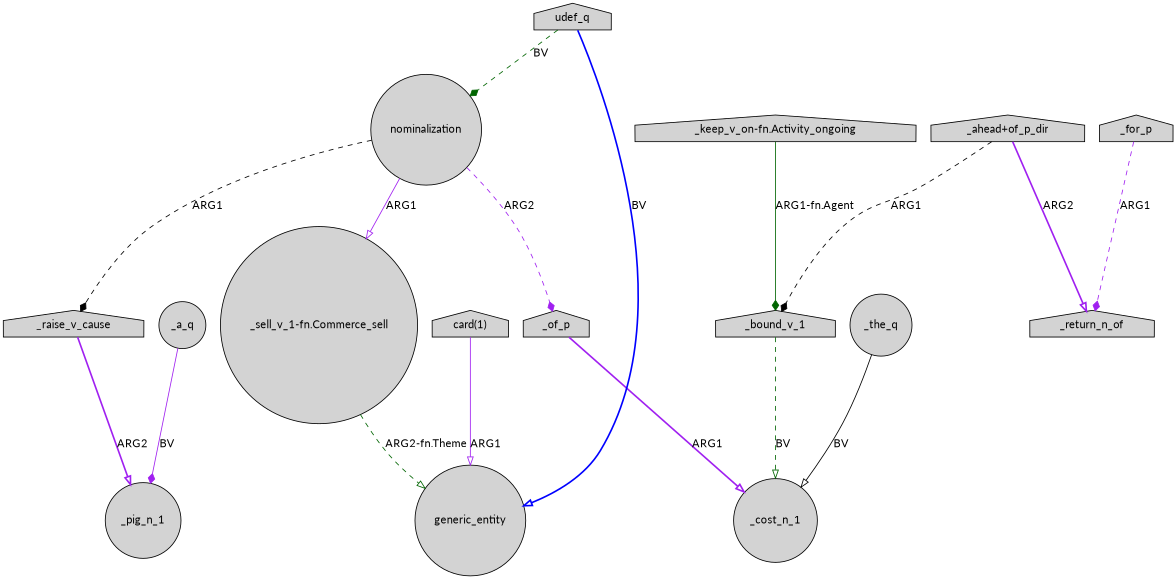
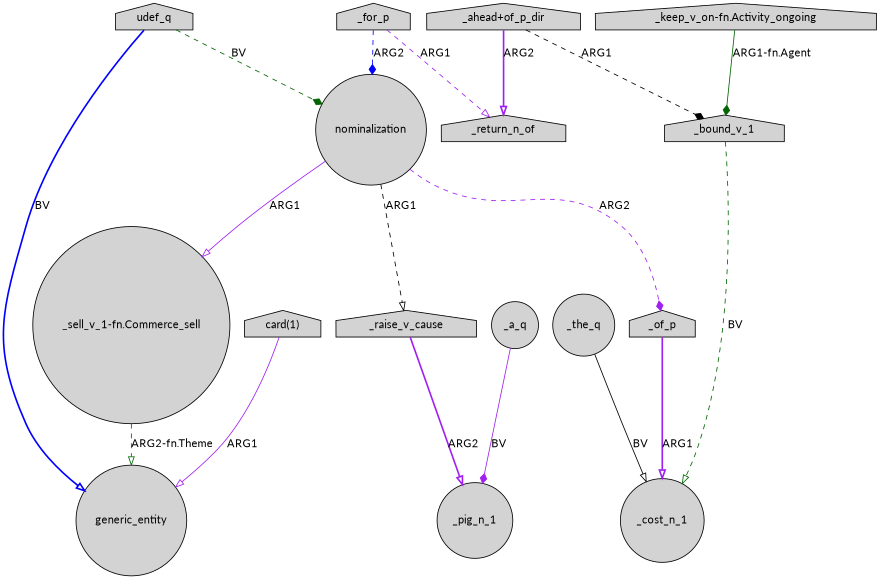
none -> (373, 47)
(211, 193) -> (392, 243)
(1116, 221) -> (435, 71)
